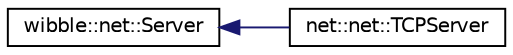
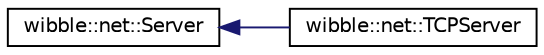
(398, 27) -> (413, 27)
